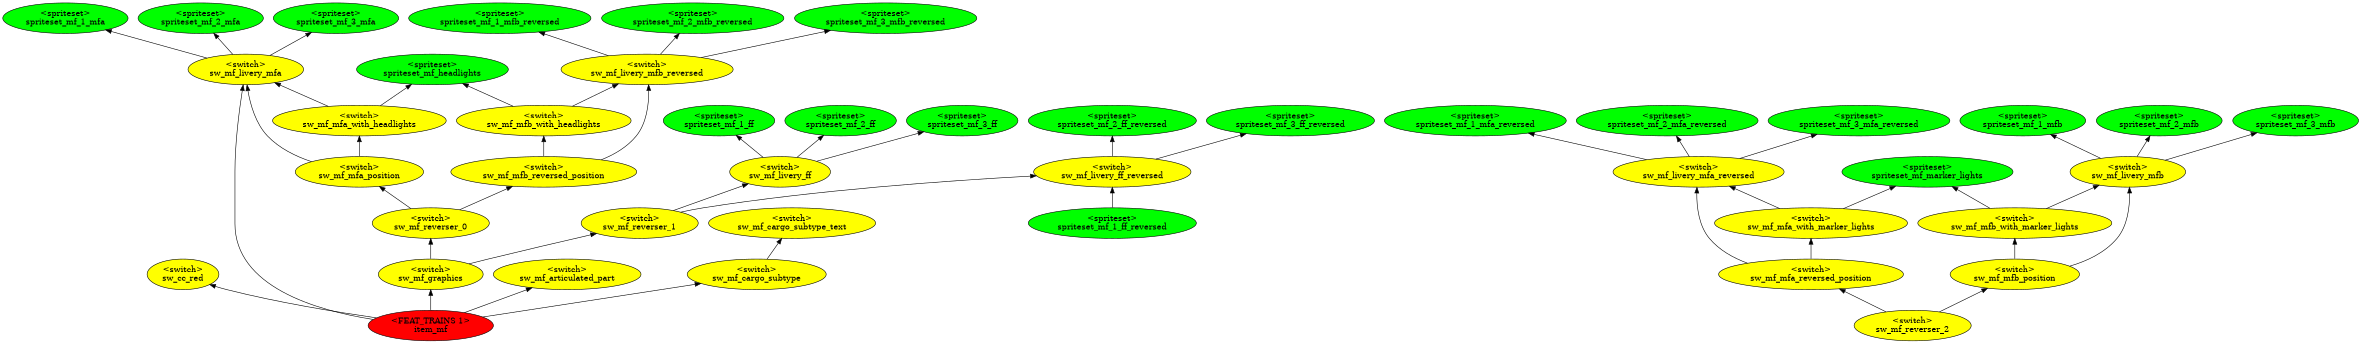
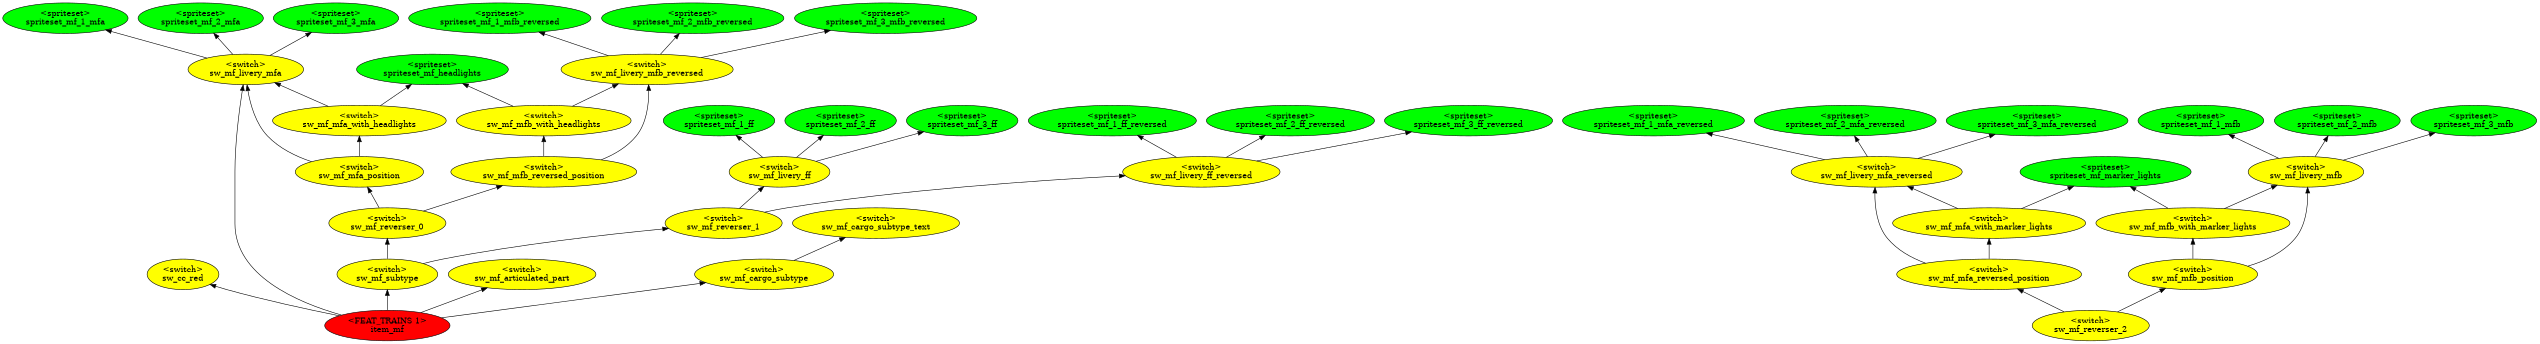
(1112, 200) -> (1159, 148)
(431, 274) -> (387, 274)
